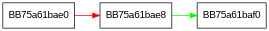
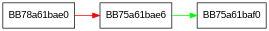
(39, 15) -> (39, 15)
(136, 15) -> (136, 15)
